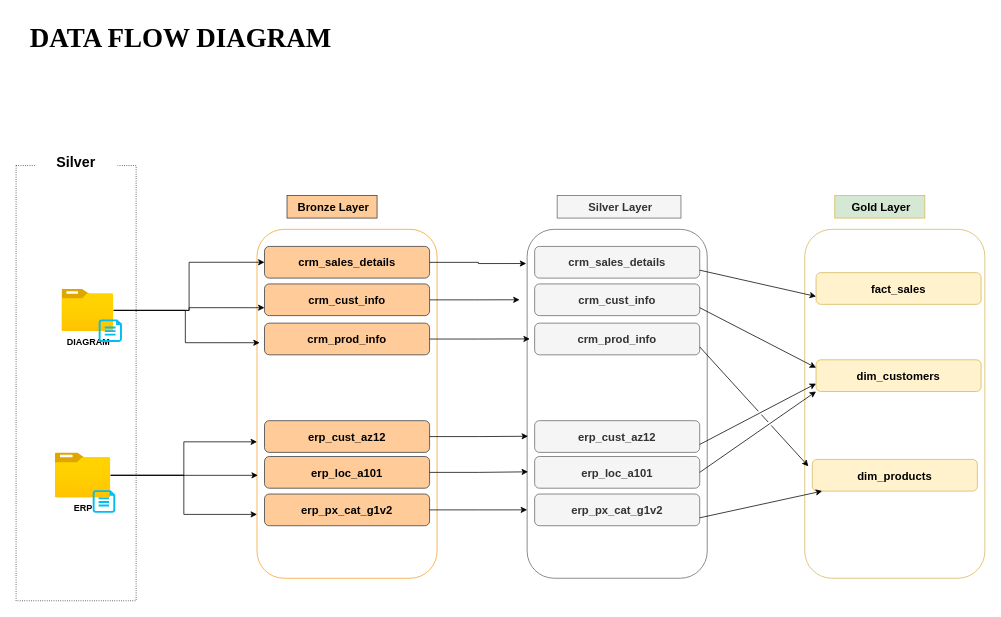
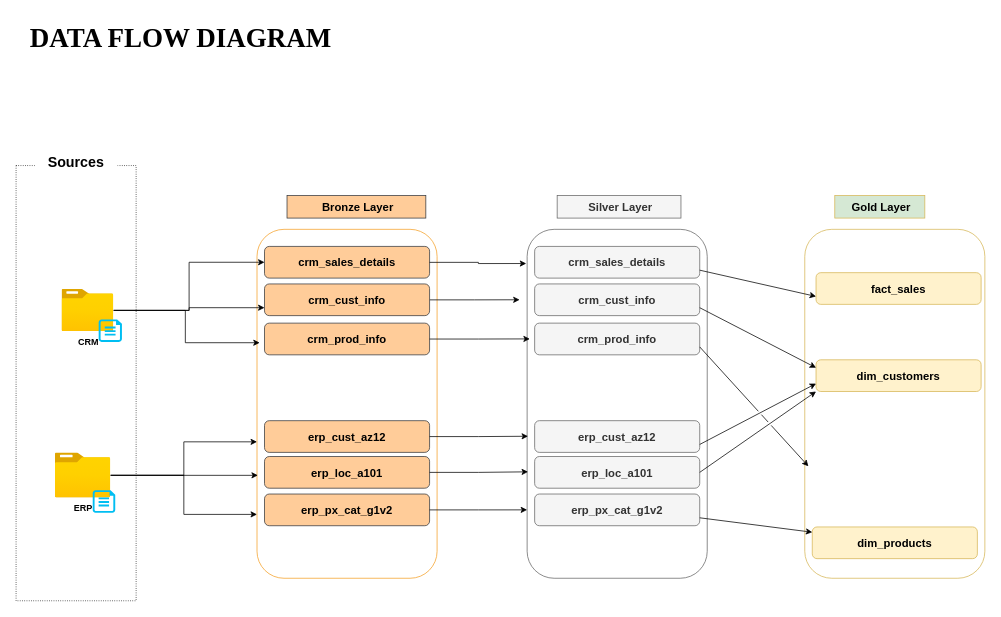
(76, 162) -> (76, 162)
(332, 207) -> (356, 207)
(89, 342) -> (89, 342)
(894, 475) -> (894, 542)
